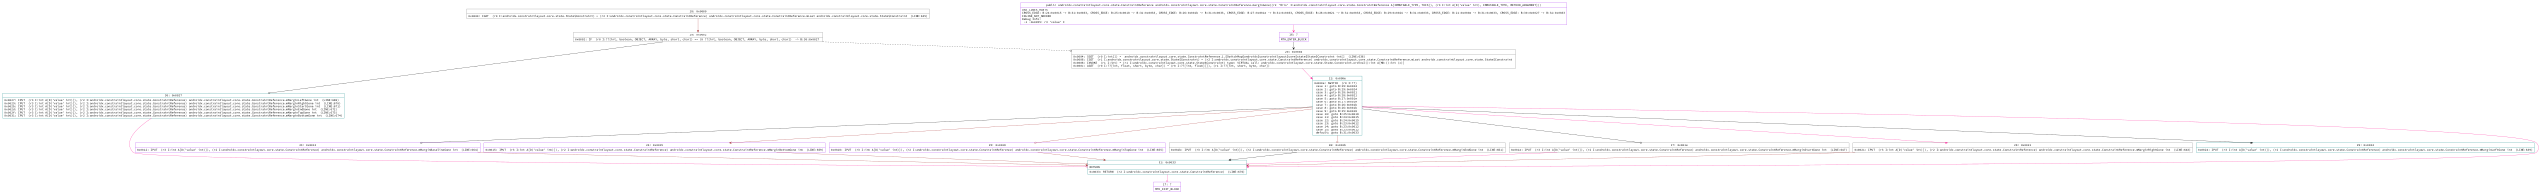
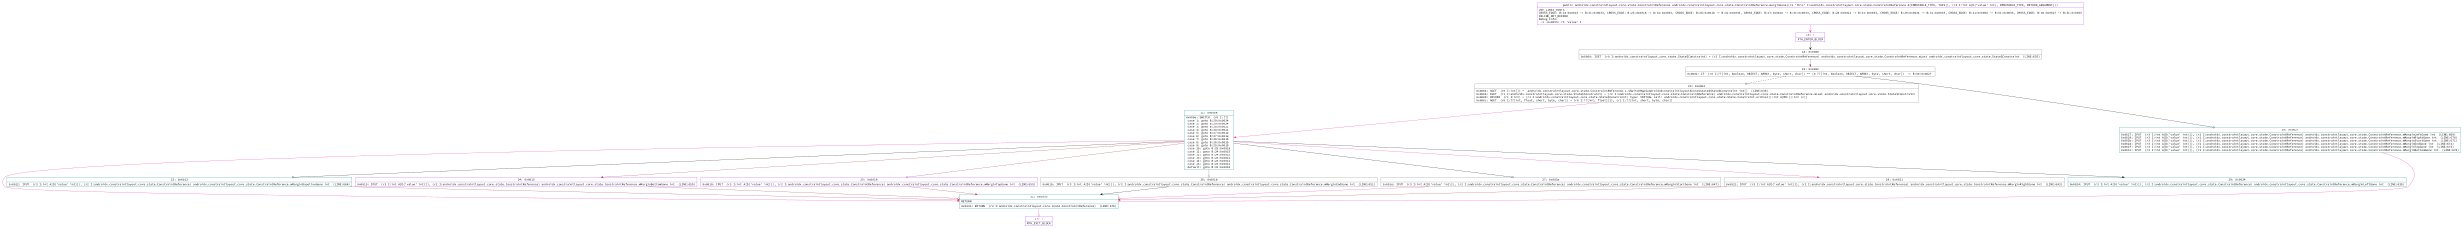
(1294, 45) -> (1810, 45)
(308, 148) -> (179, 182)
